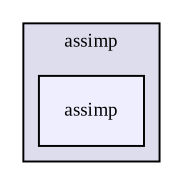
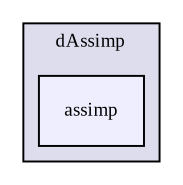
(91, 42) -> (91, 42)
